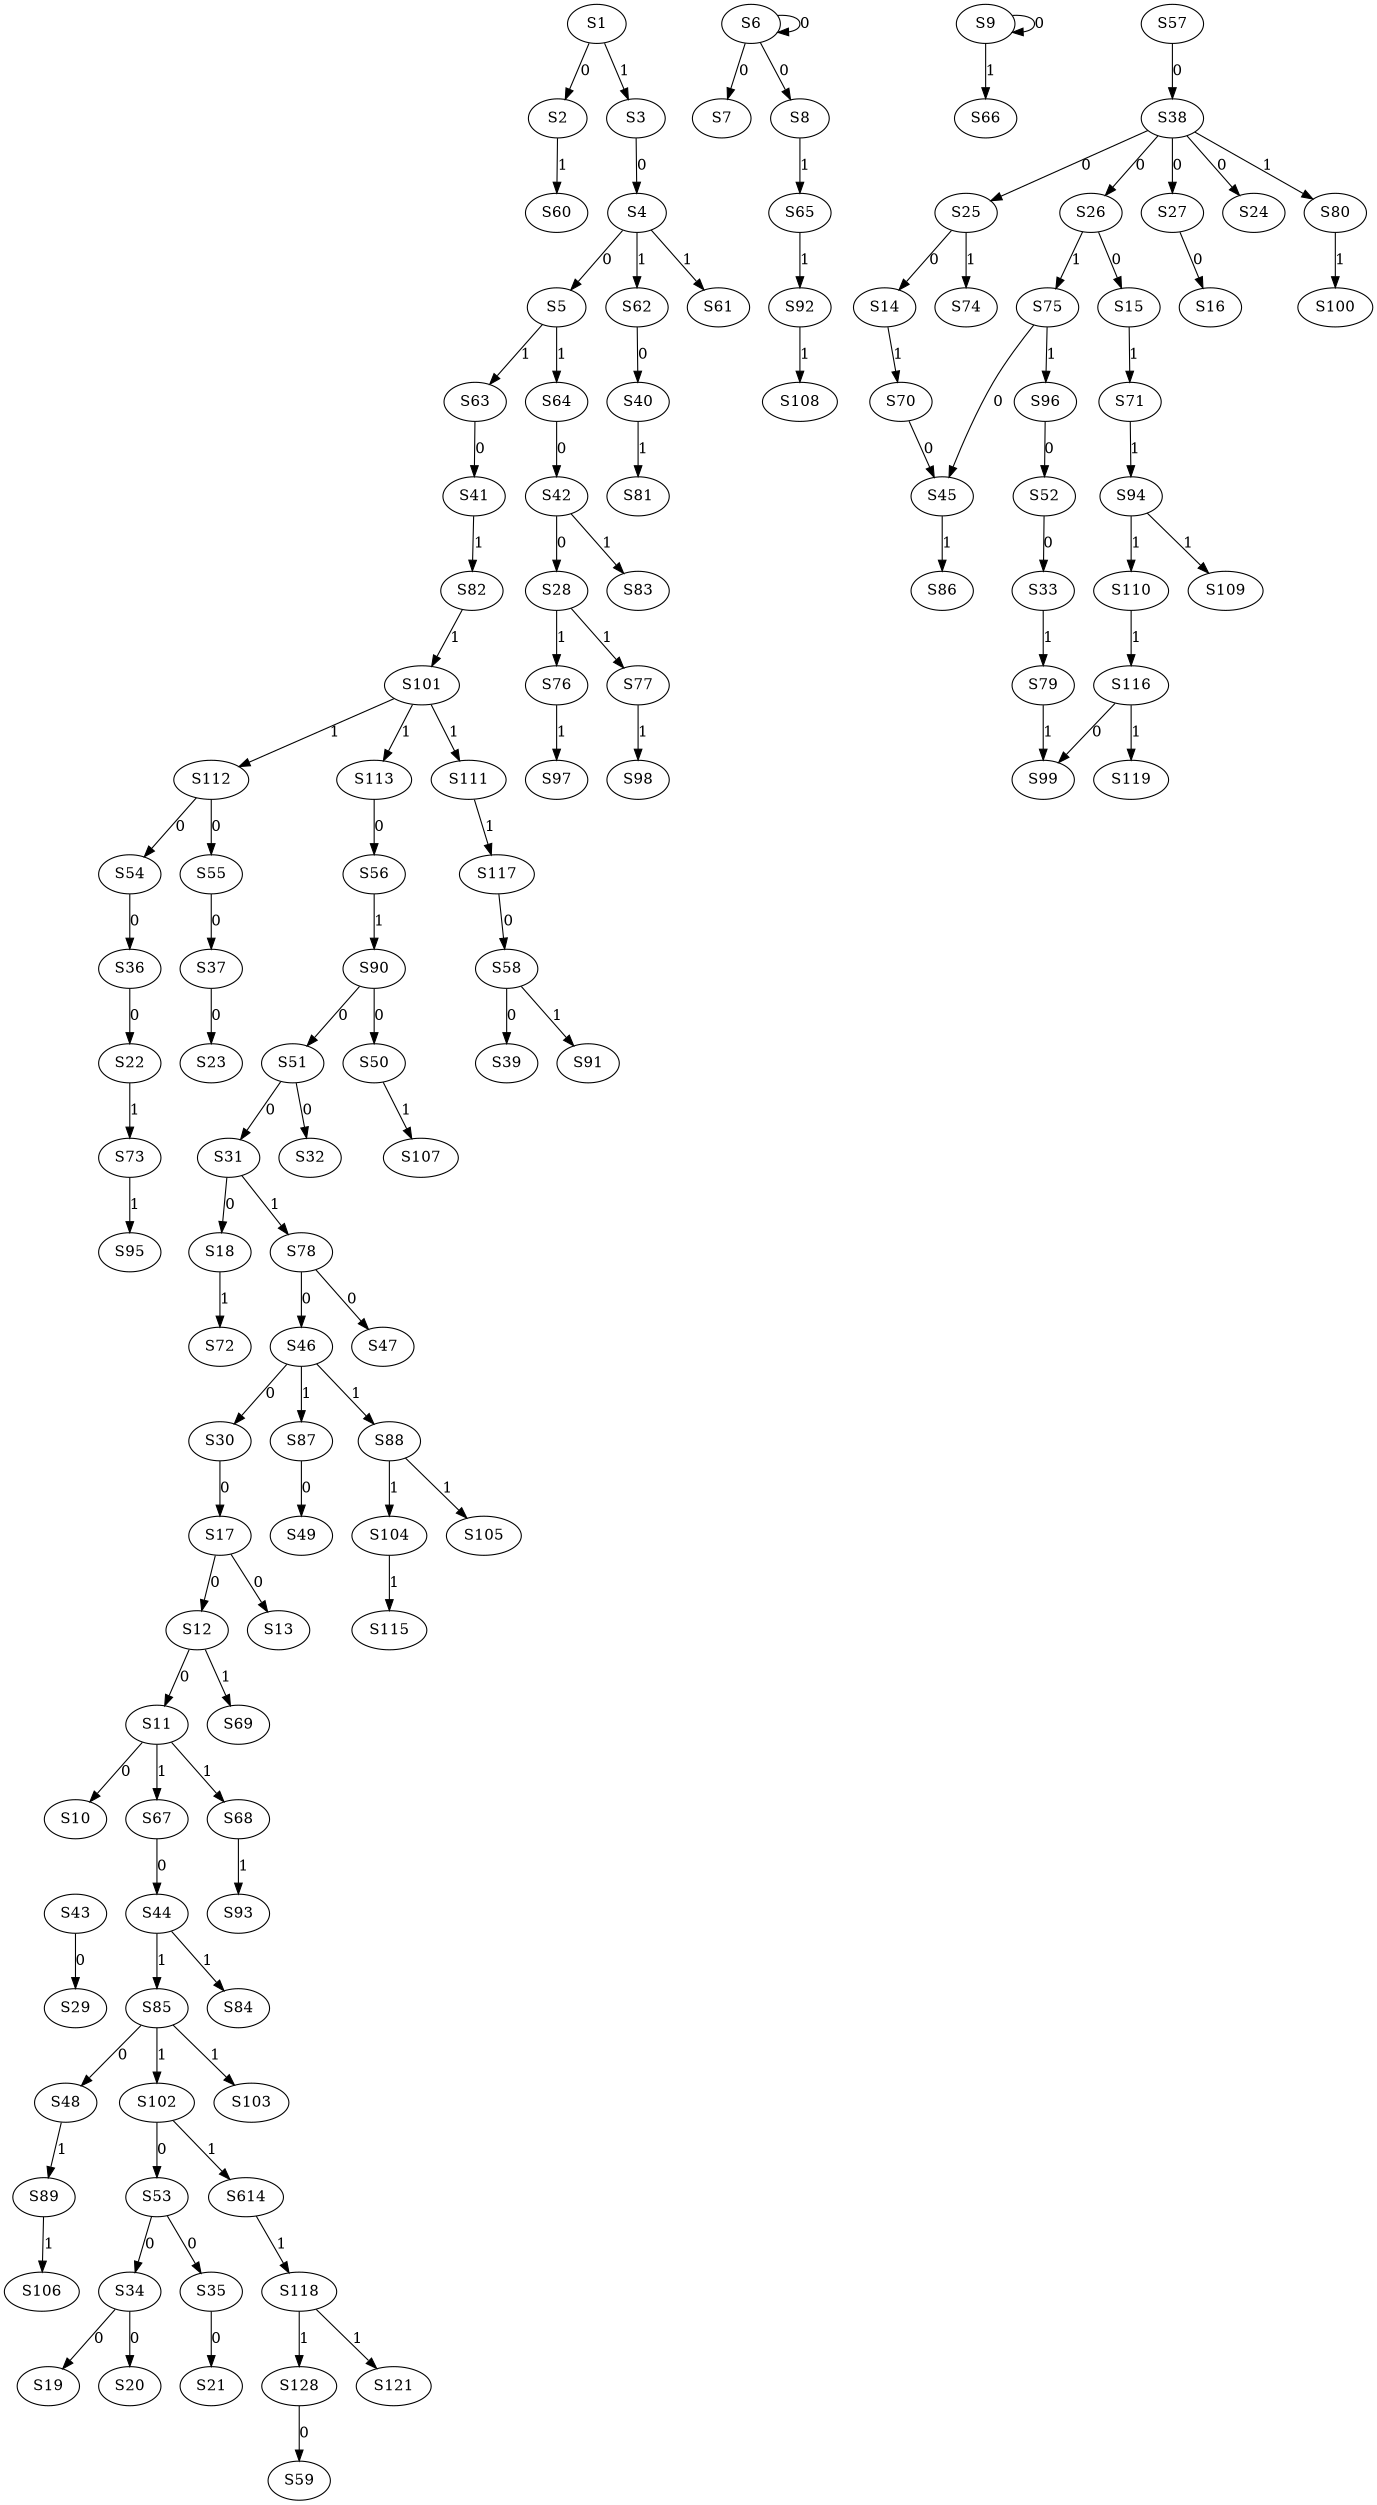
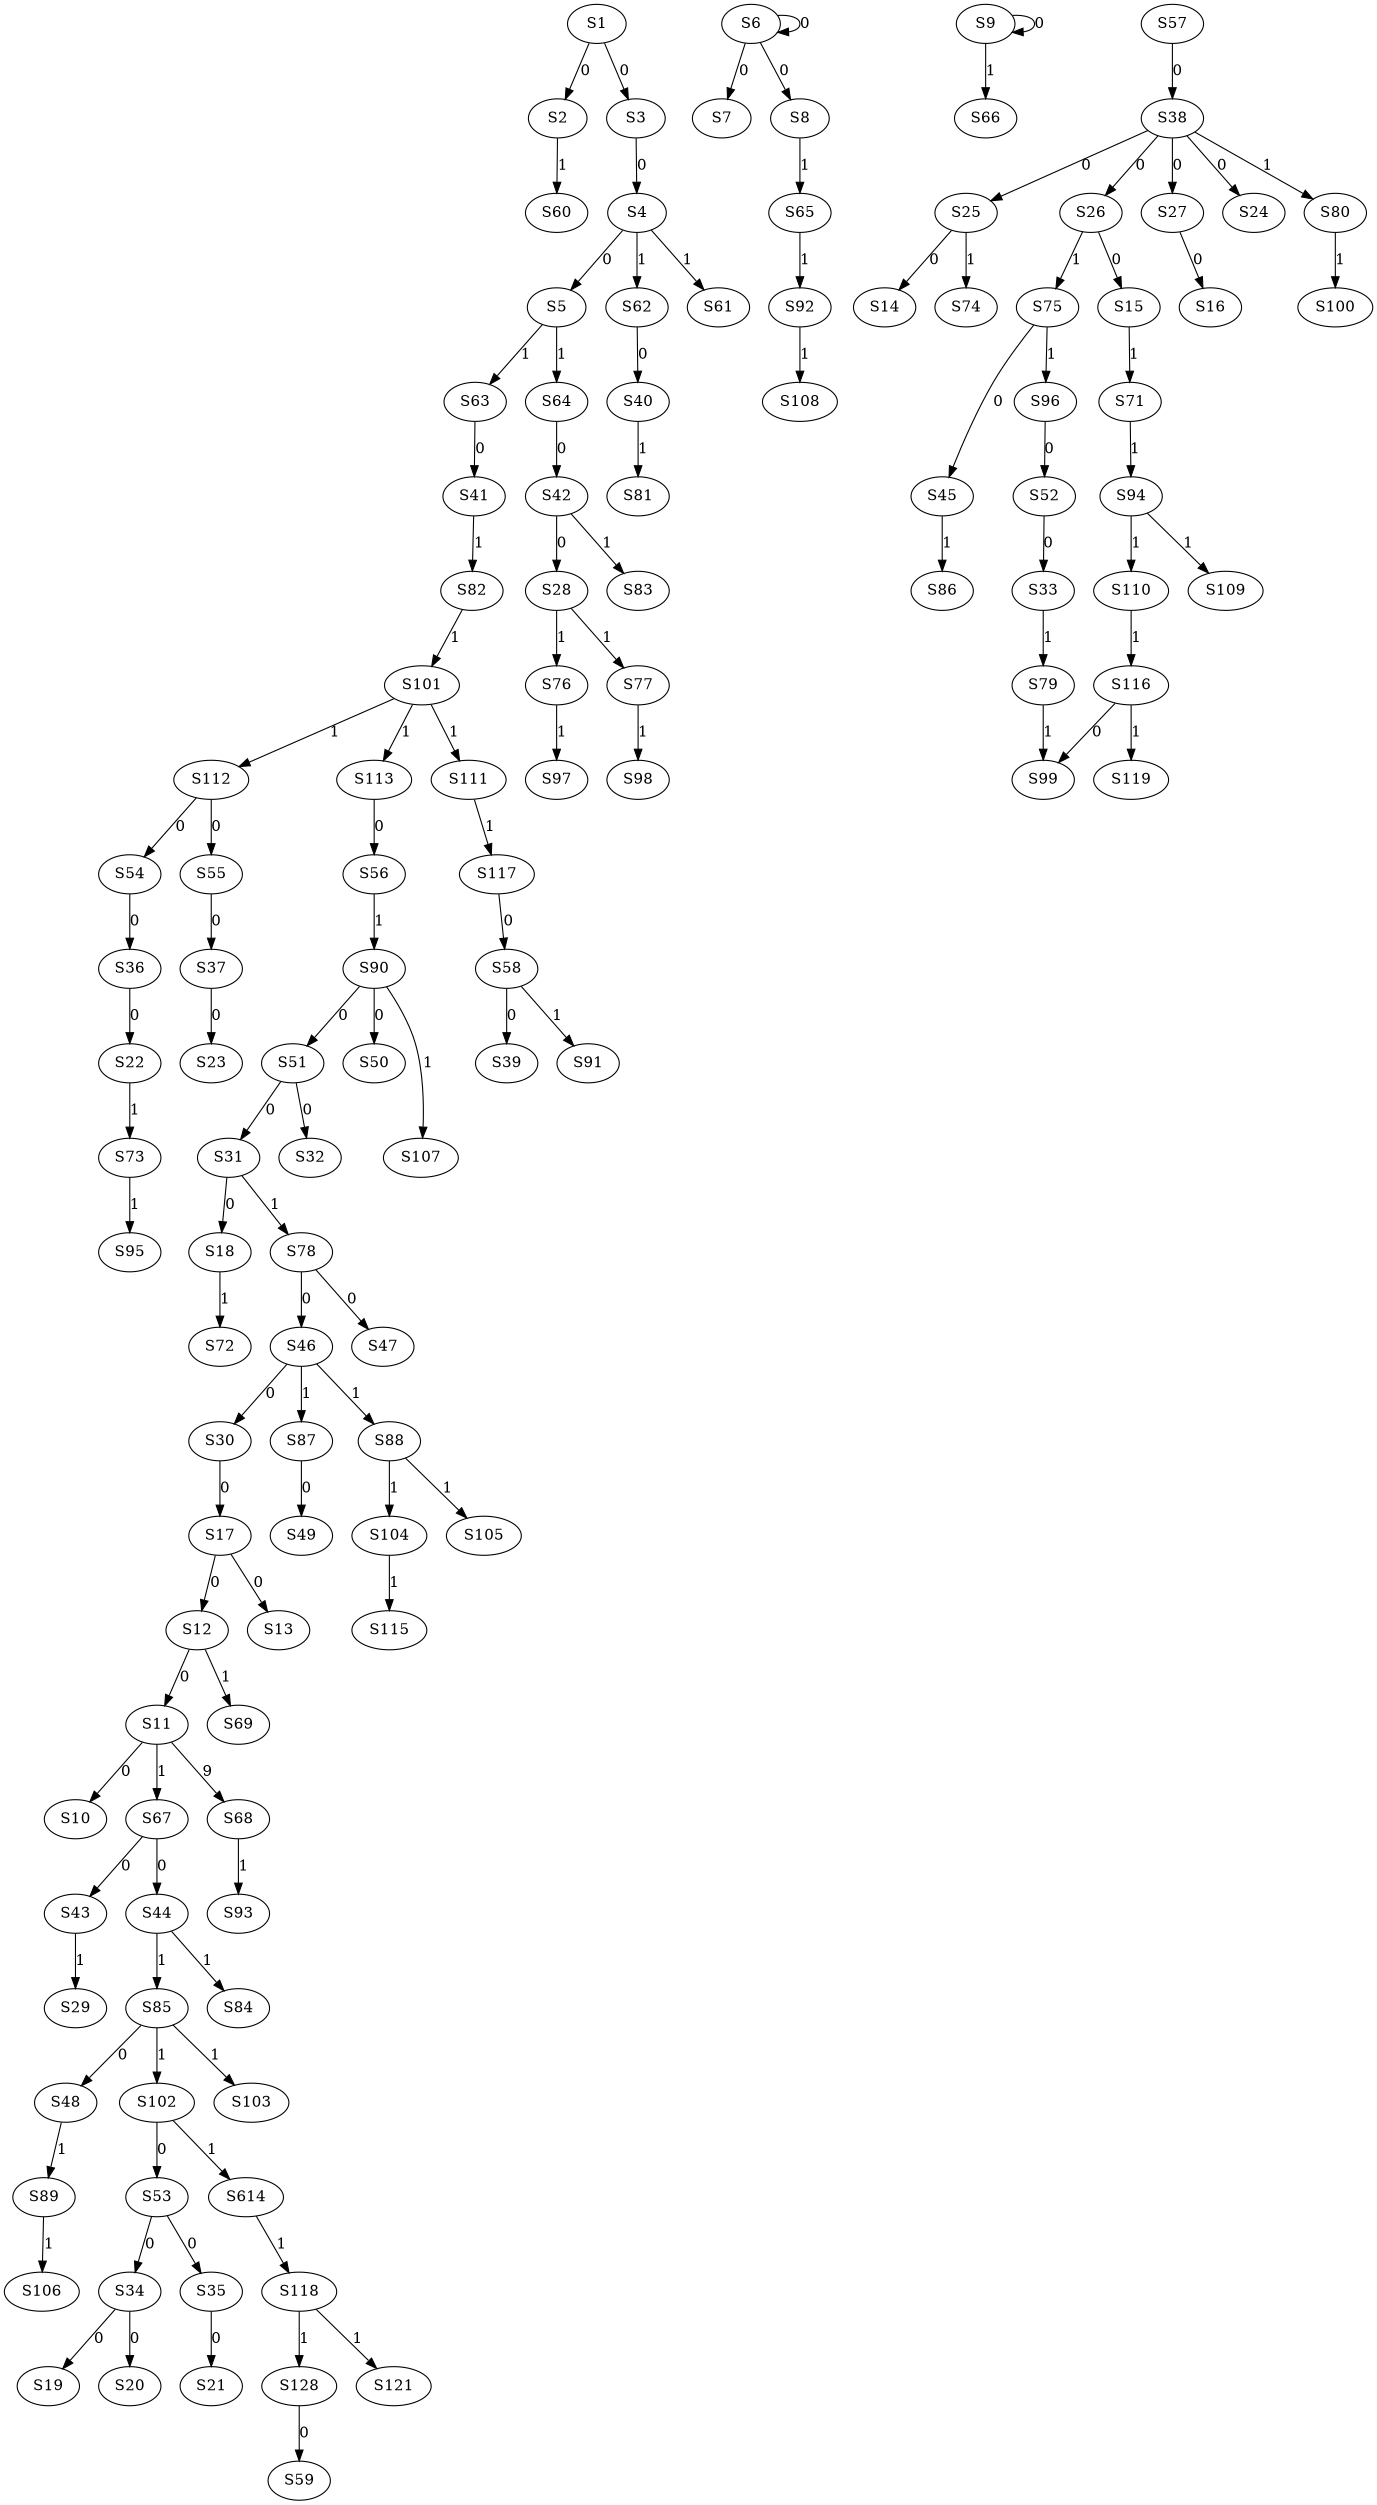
(625, 71) -> (625, 71)
(901, 402) -> none
(395, 1105) -> (418, 1053)
(208, 1772) -> (208, 1772)
none -> (120, 1862)
(81, 1961) -> (81, 1961)
